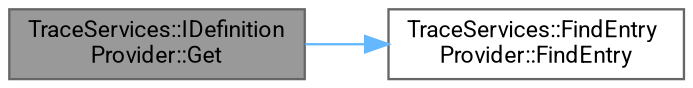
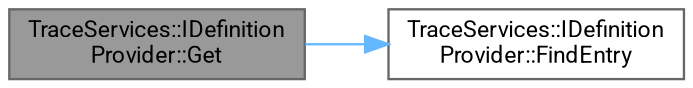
(536, 44) -> (536, 44)
